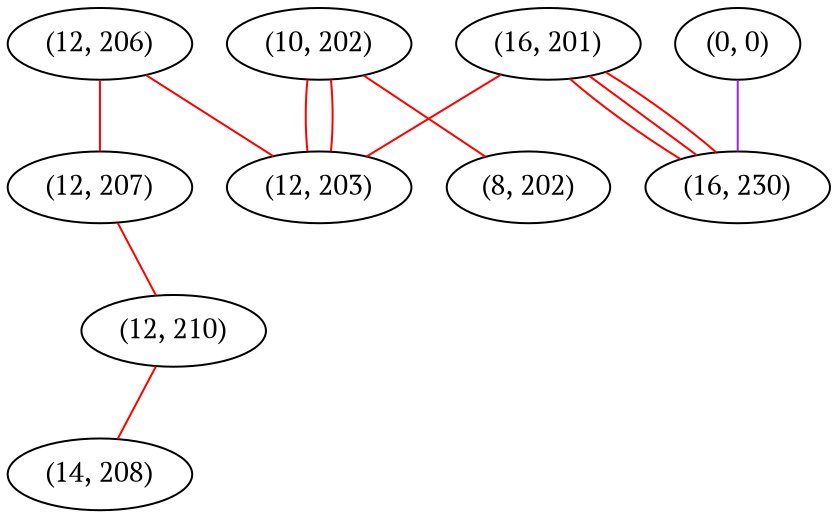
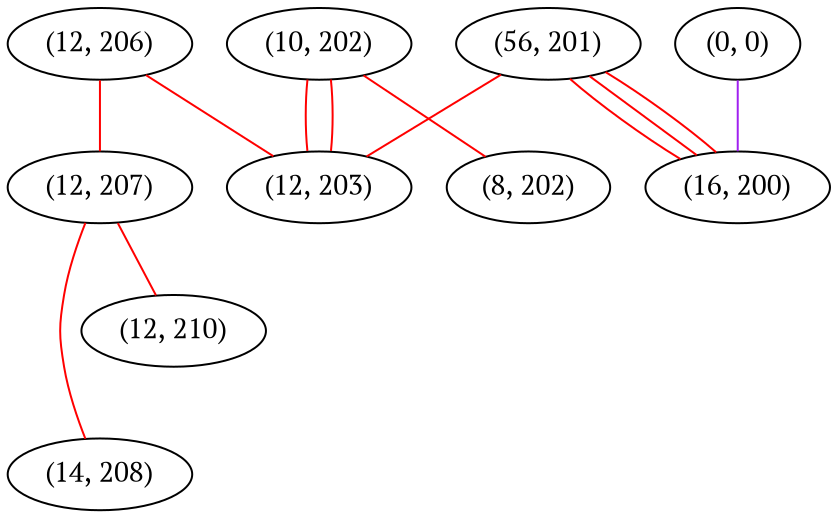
(548, 44) -> (548, 44)
(738, 187) -> (738, 187)
(137, 403) -> (60, 331)
